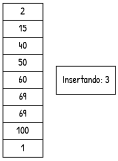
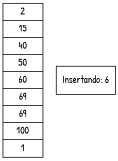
(86, 80) -> (86, 80)
